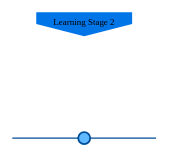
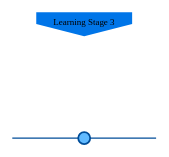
(84, 22) -> (84, 22)
